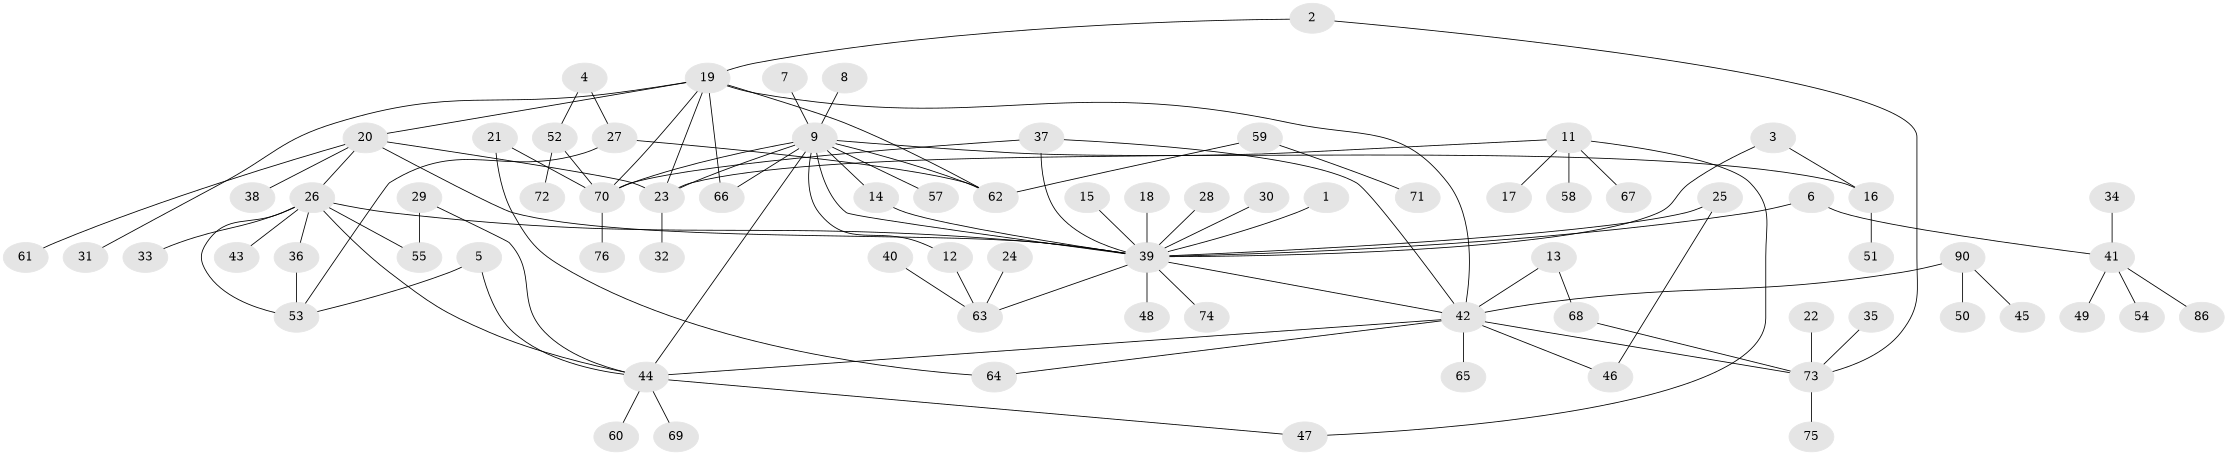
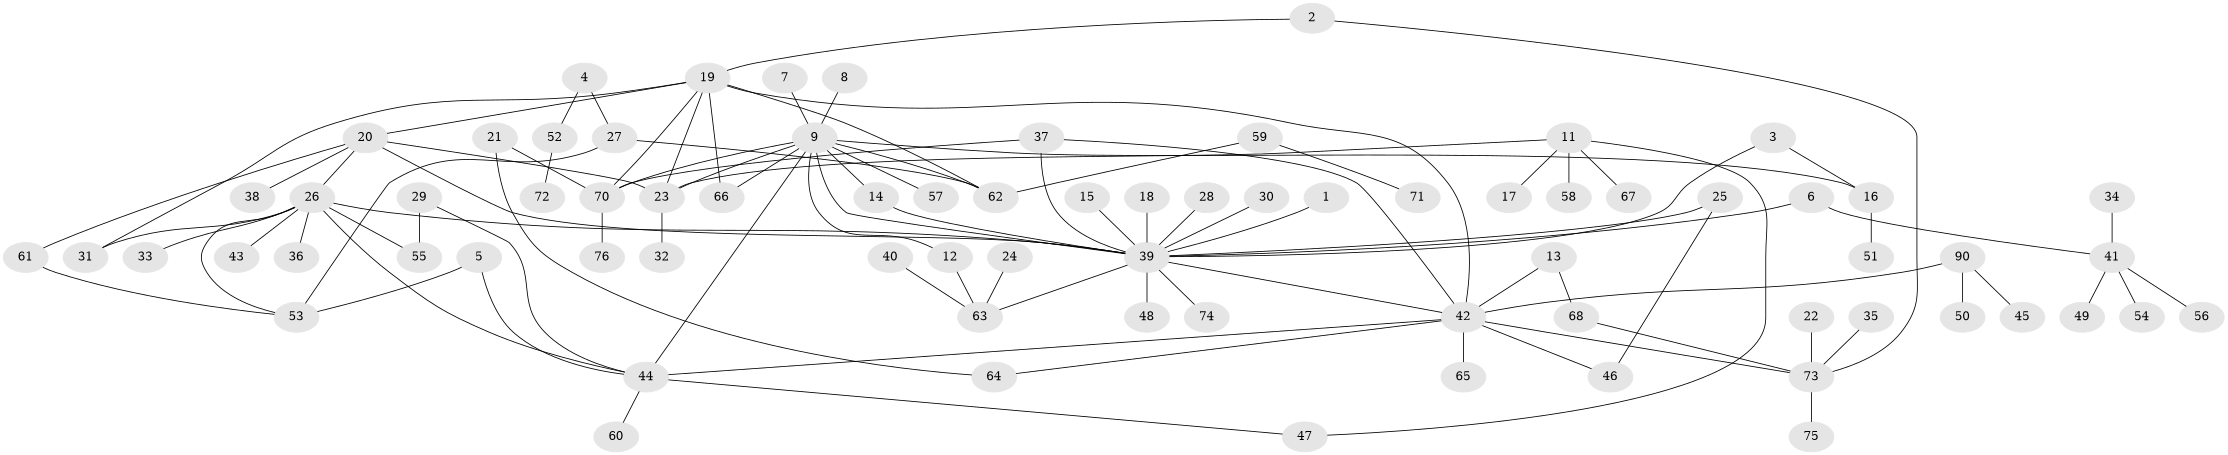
(578, 167) -> none
none -> (199, 228)
(297, 287) -> (157, 297)
(2202, 317) -> (2202, 317)
(676, 437) -> none
